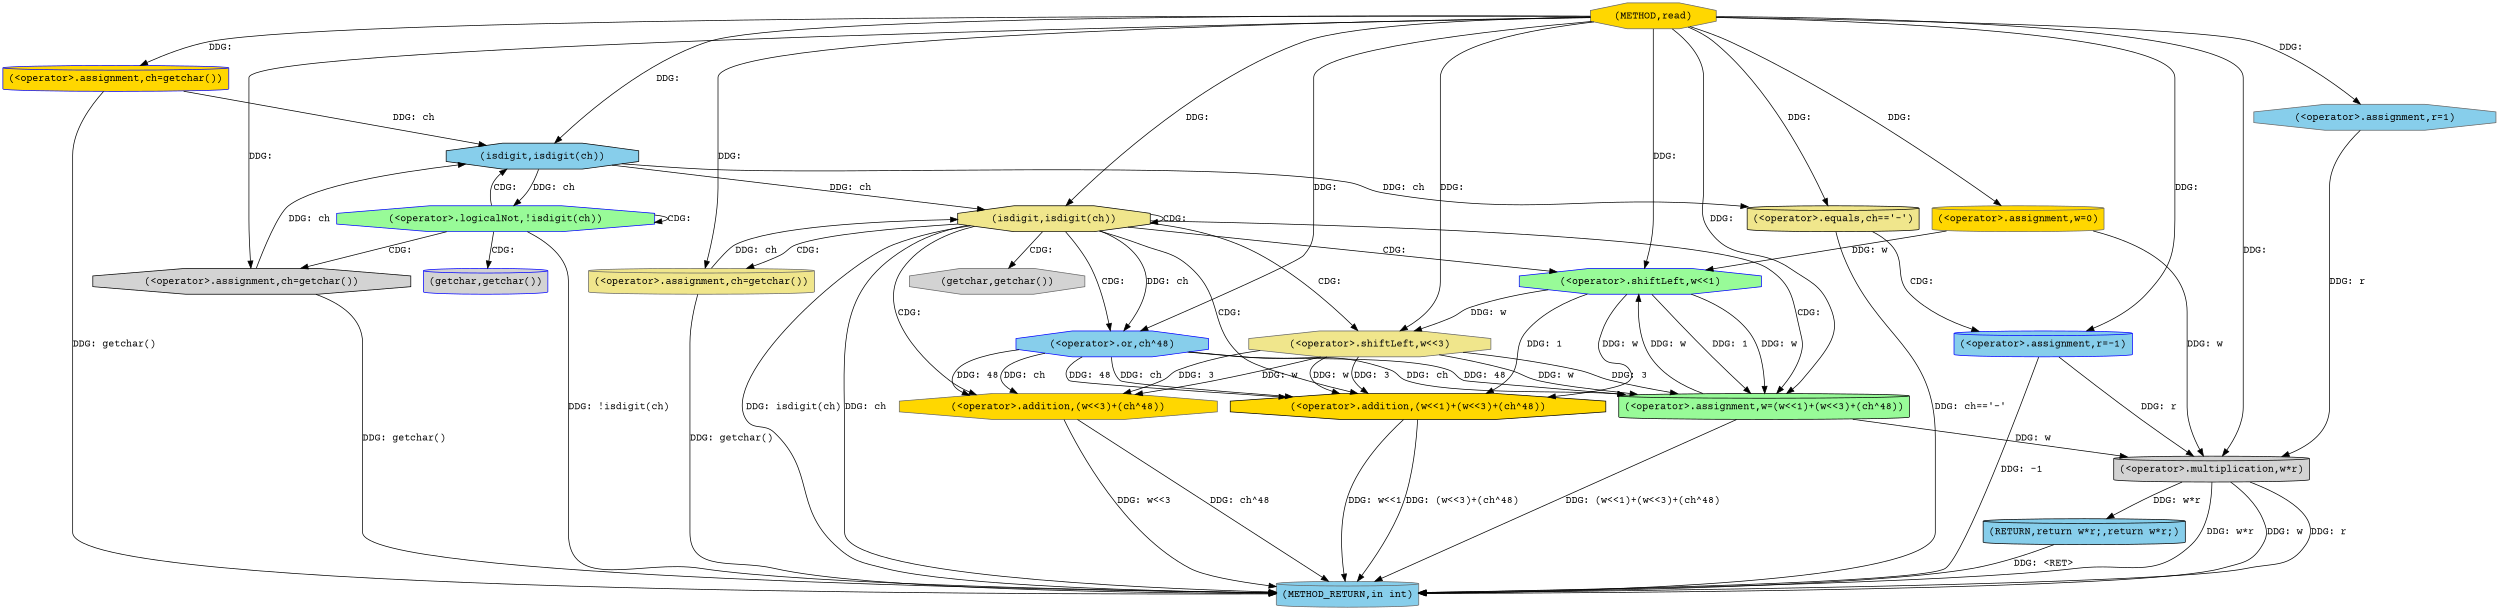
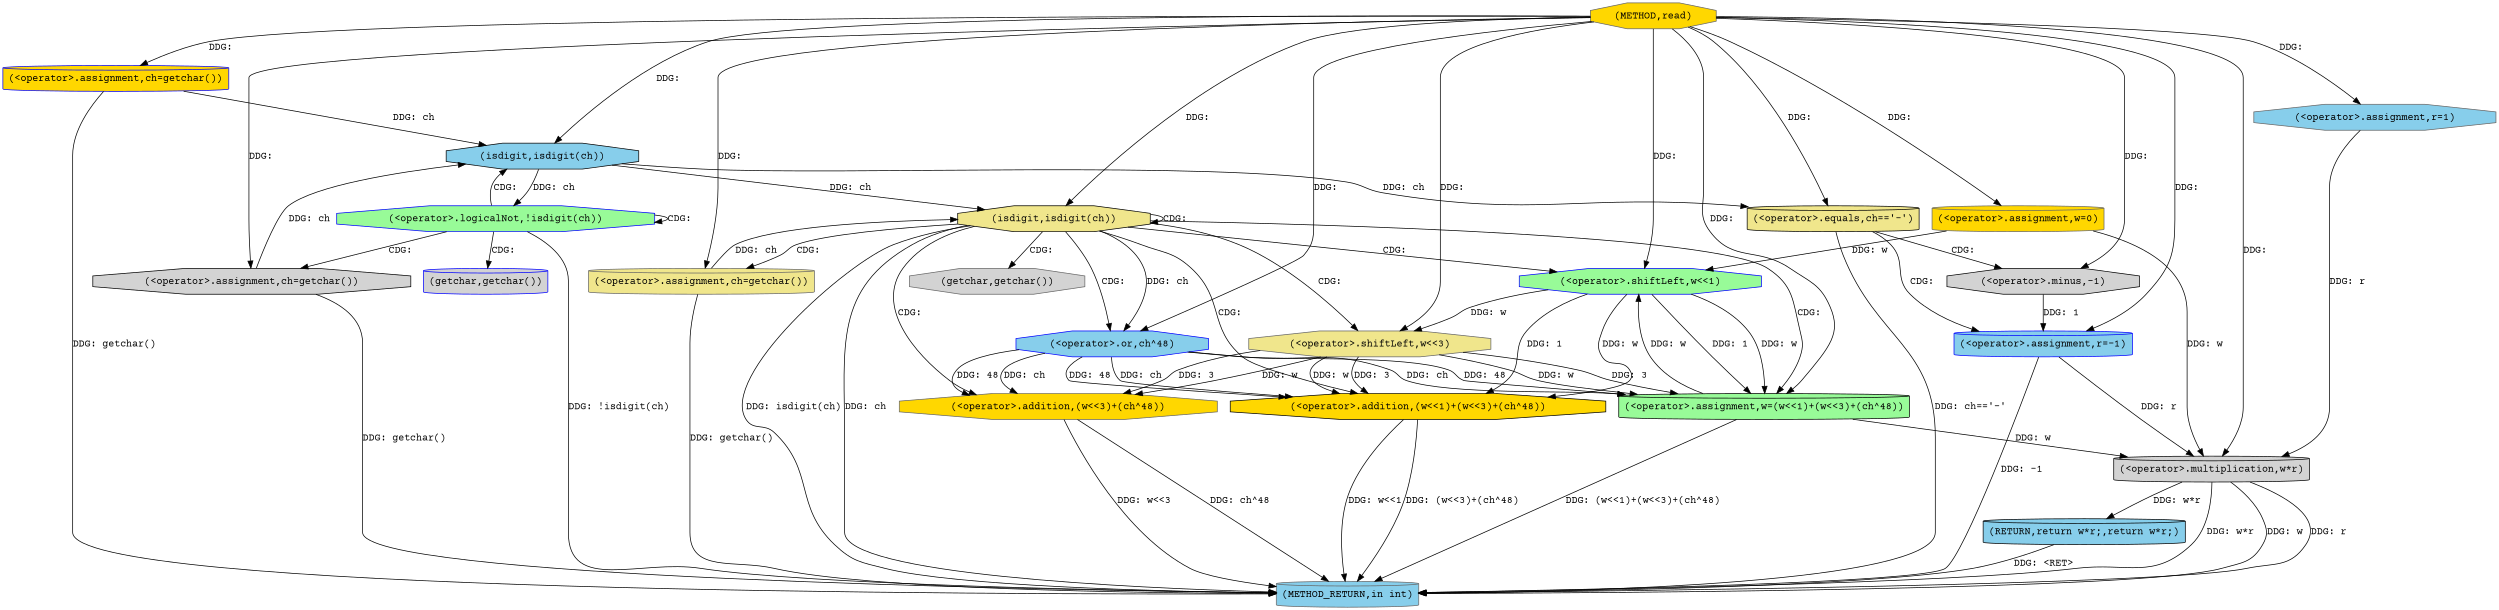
none -> (2043, 281)
